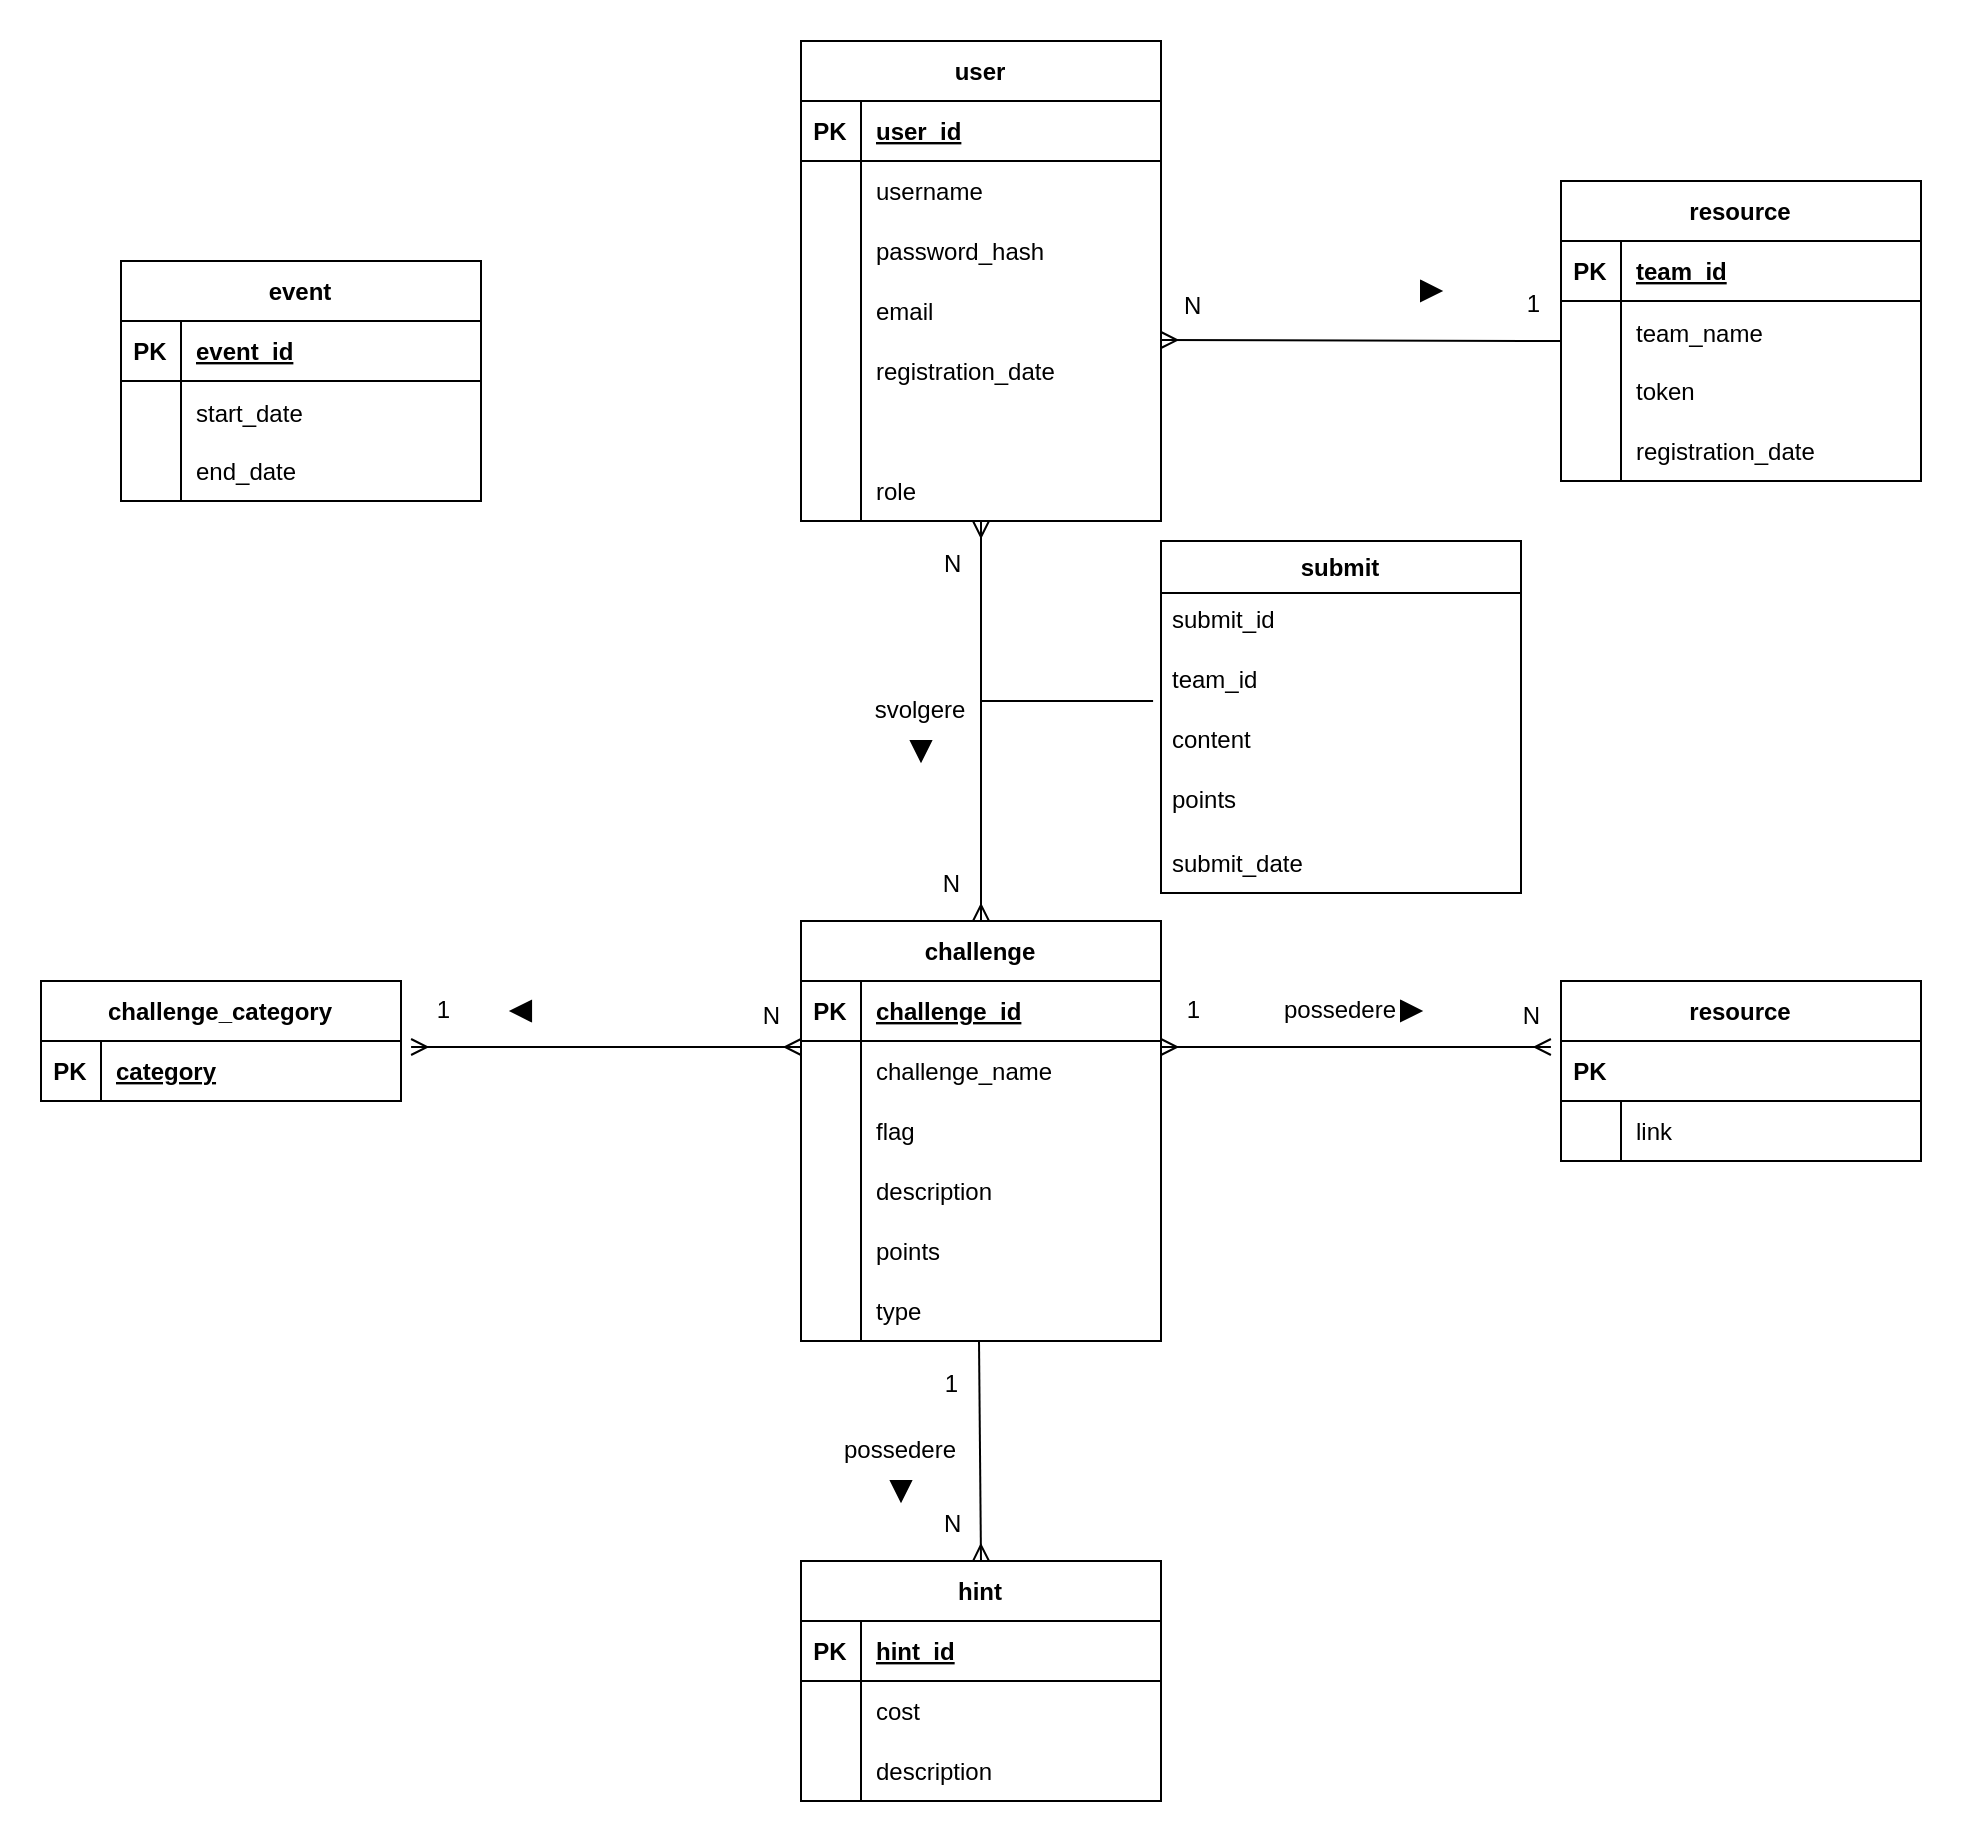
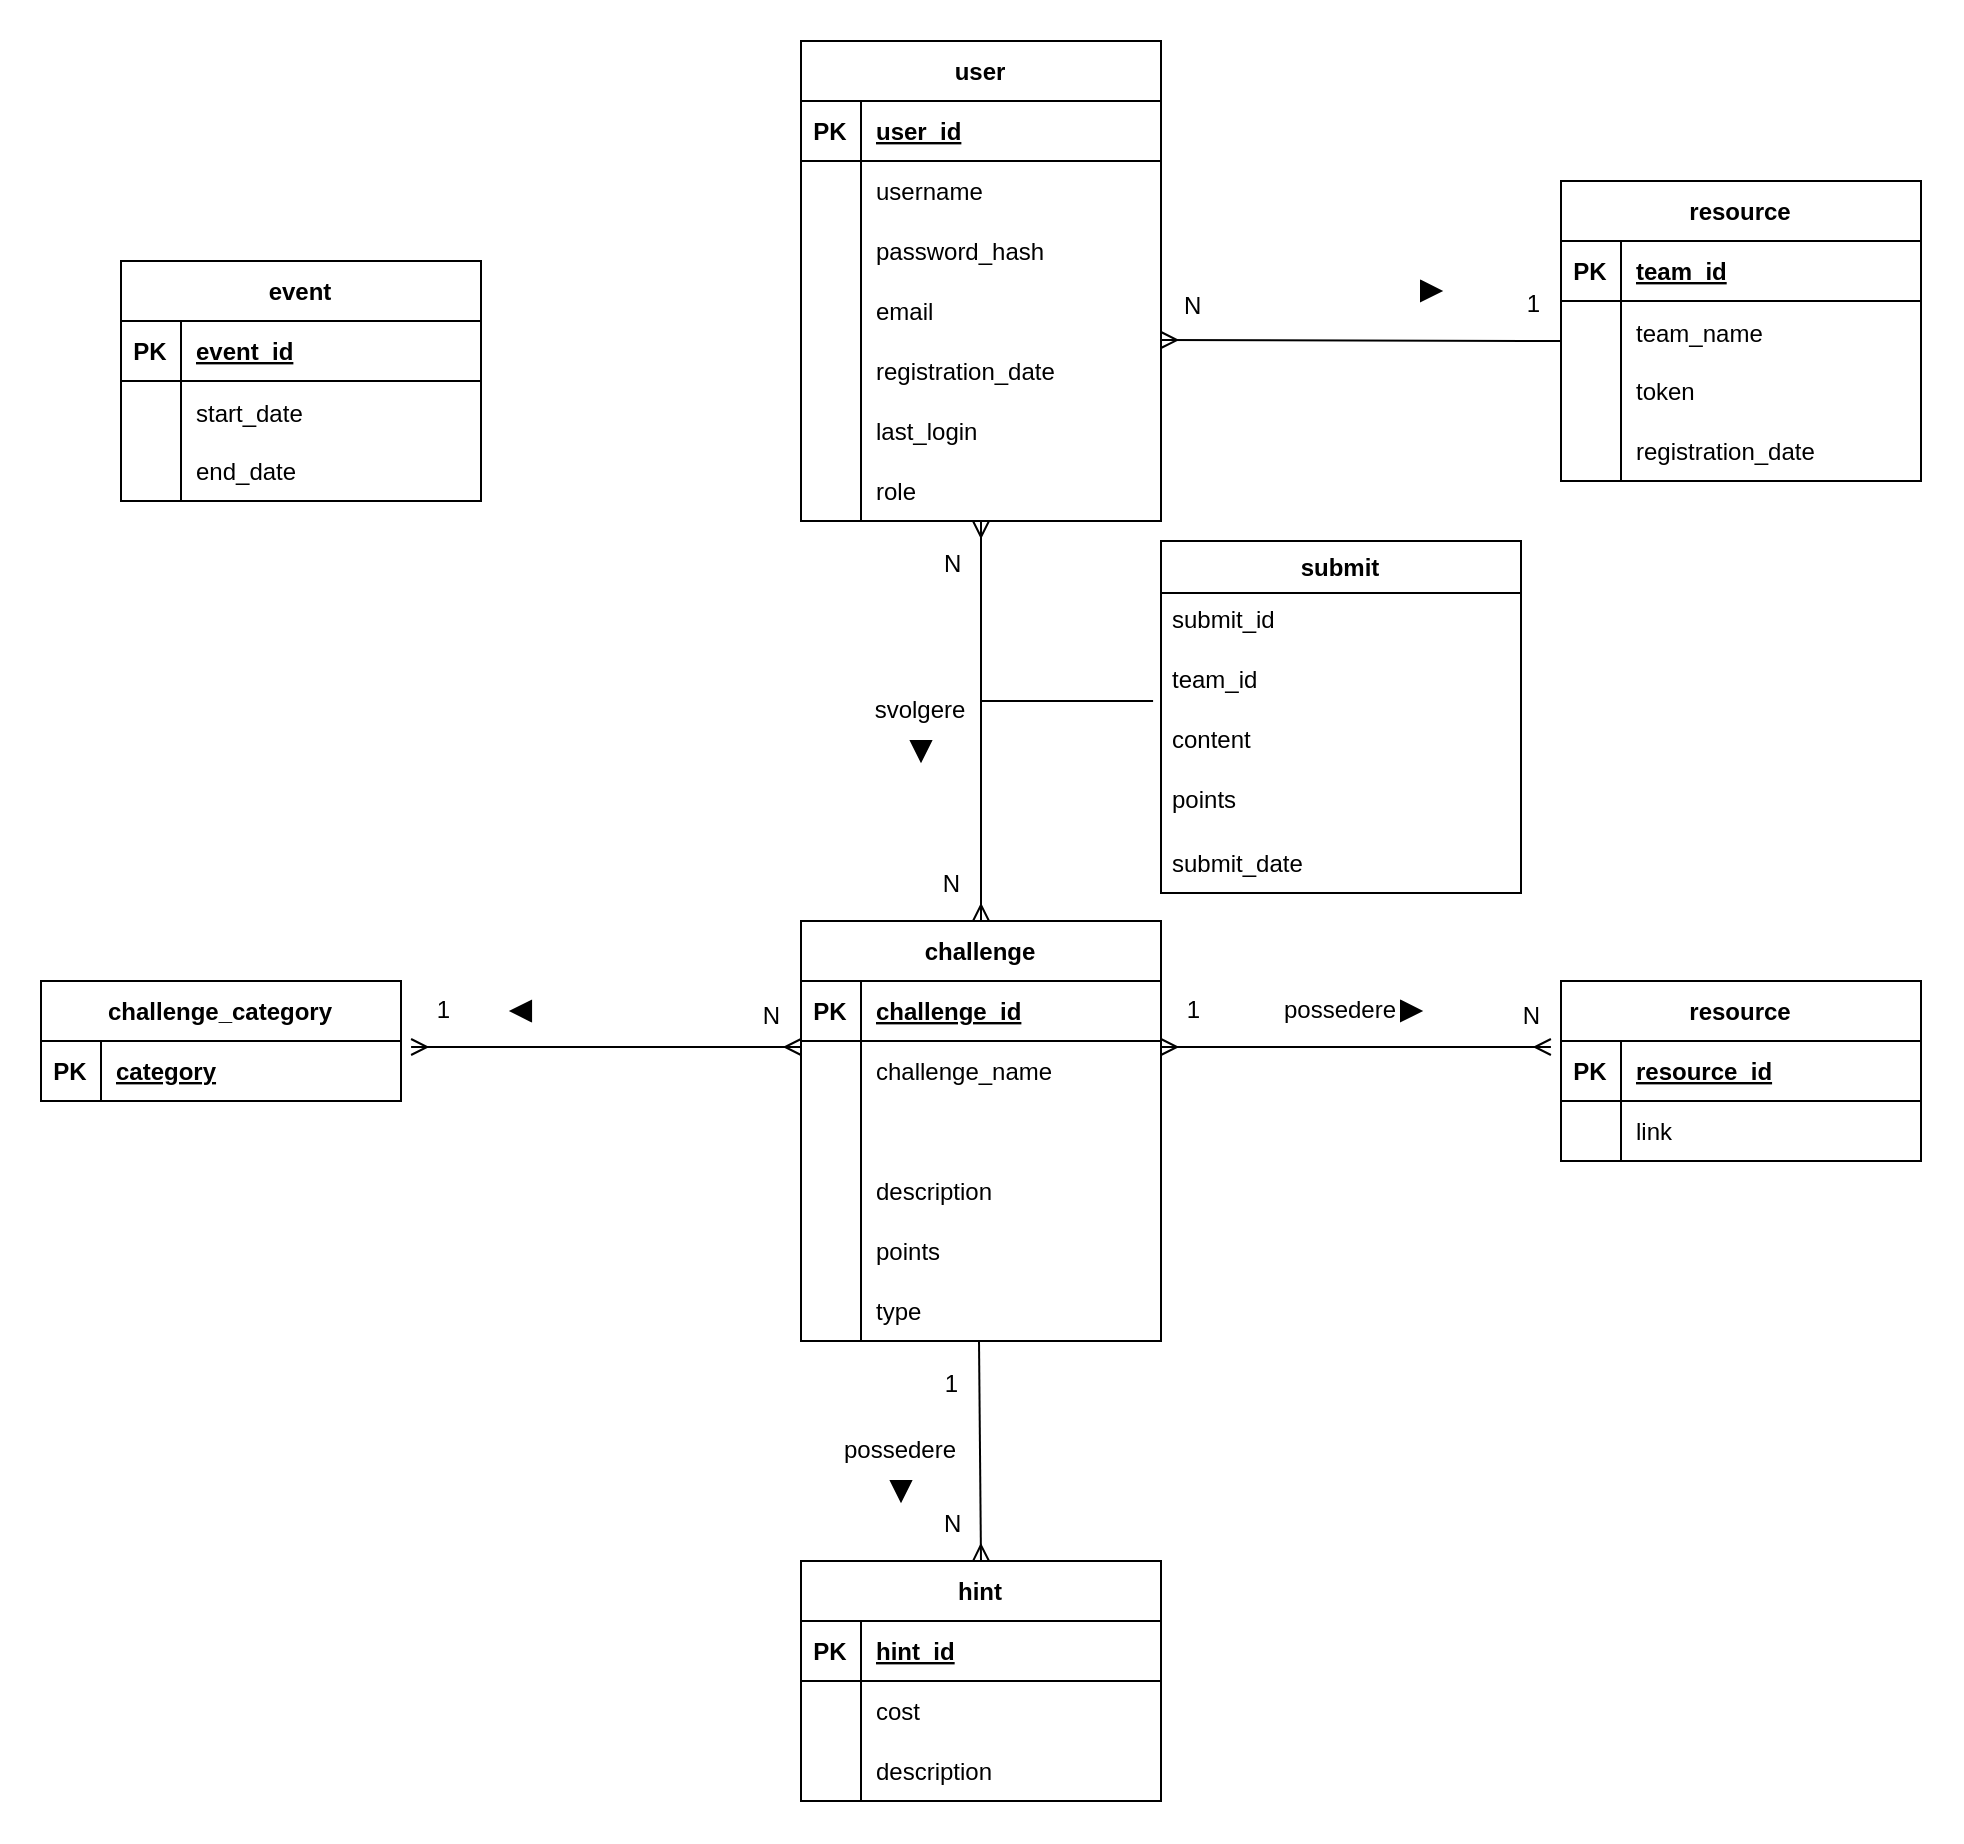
none -> (1011, 431)
none -> (1771, 1071)
(1011, 1131) -> none
